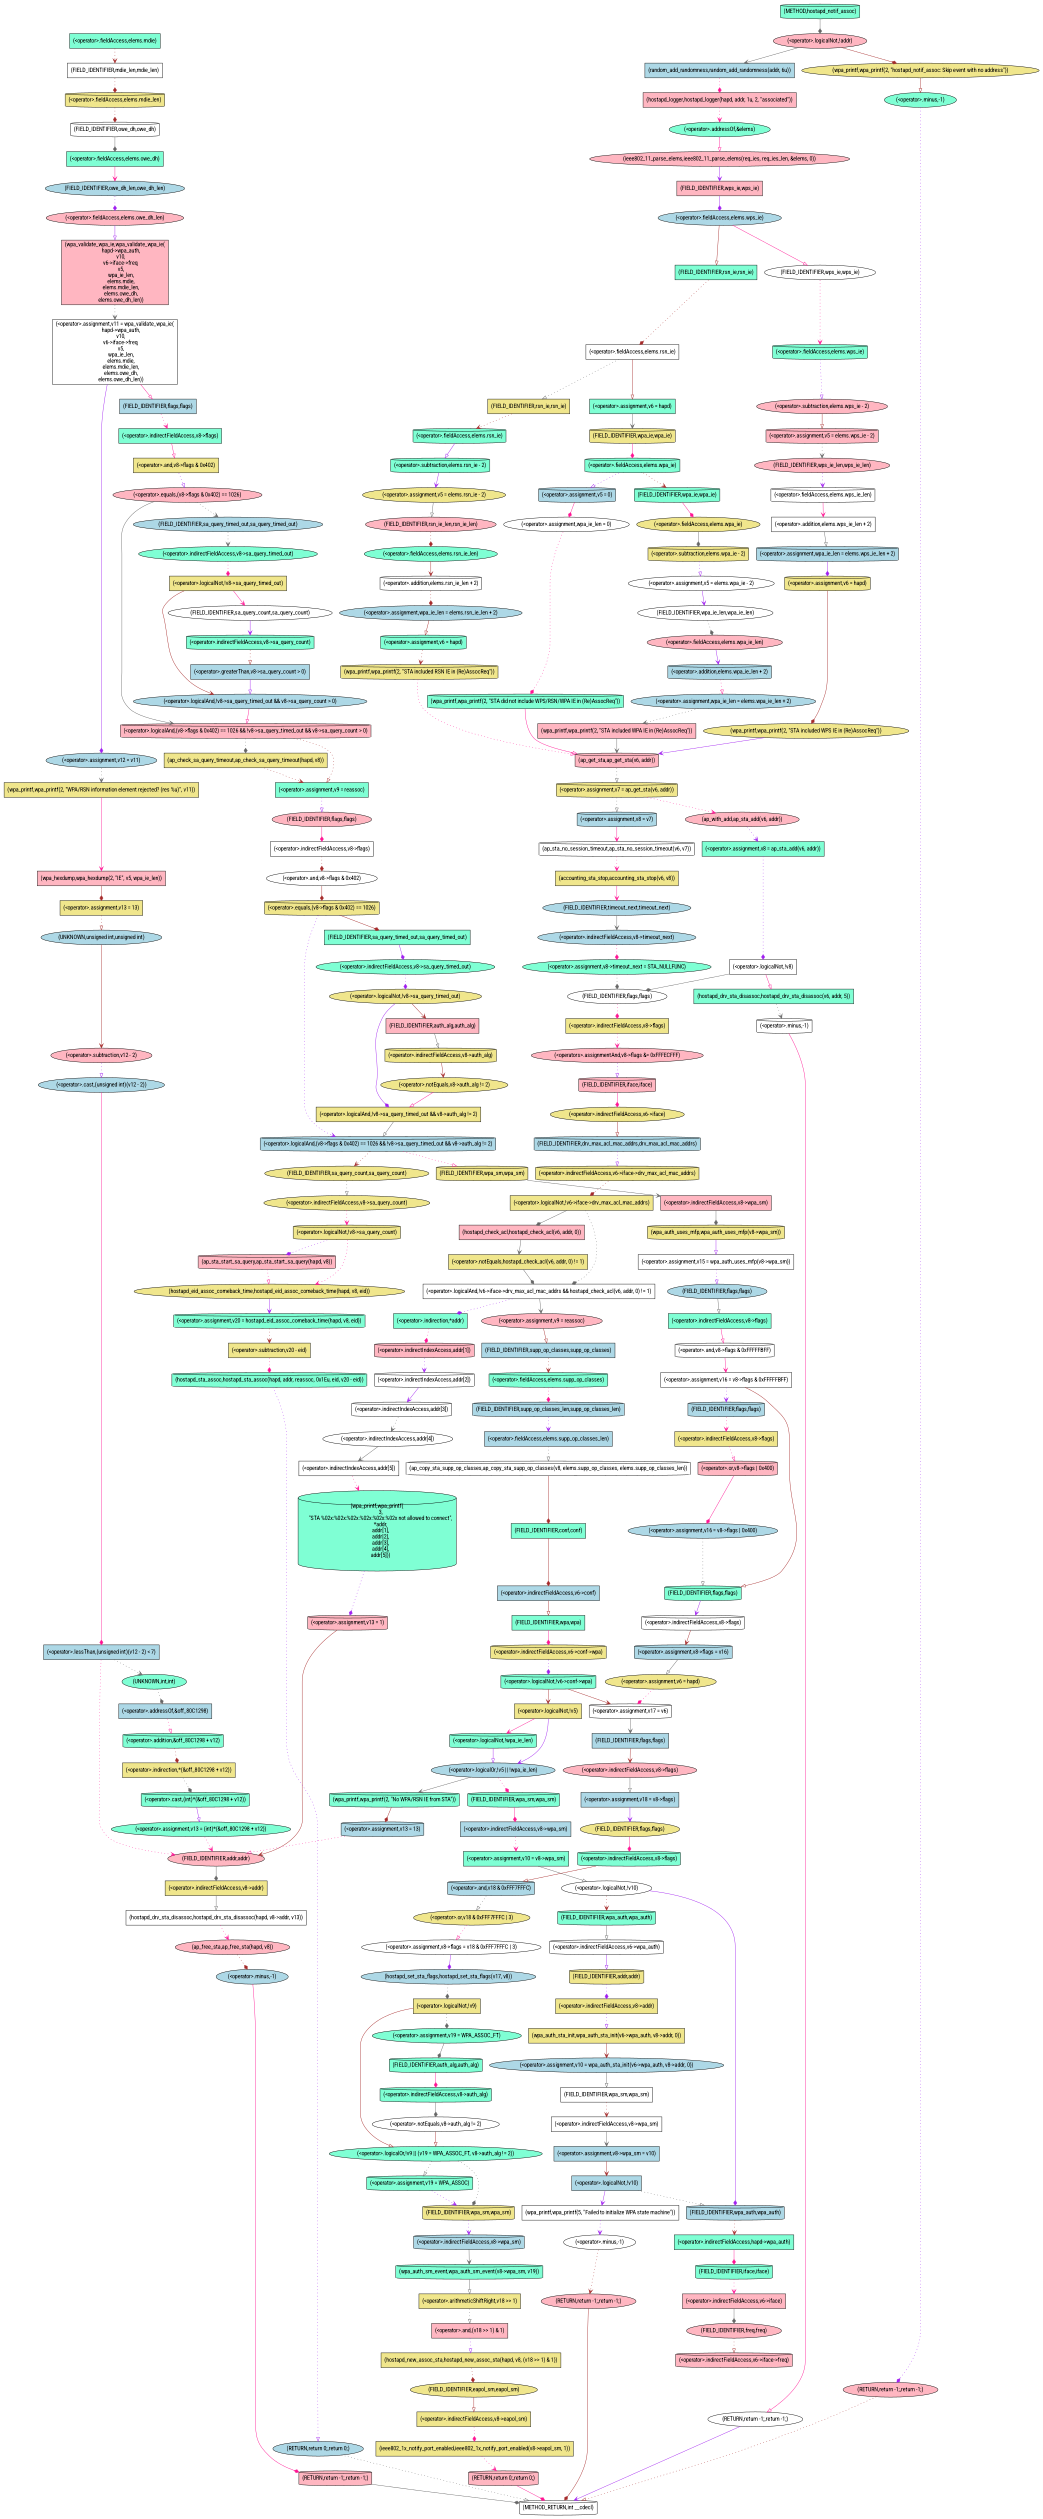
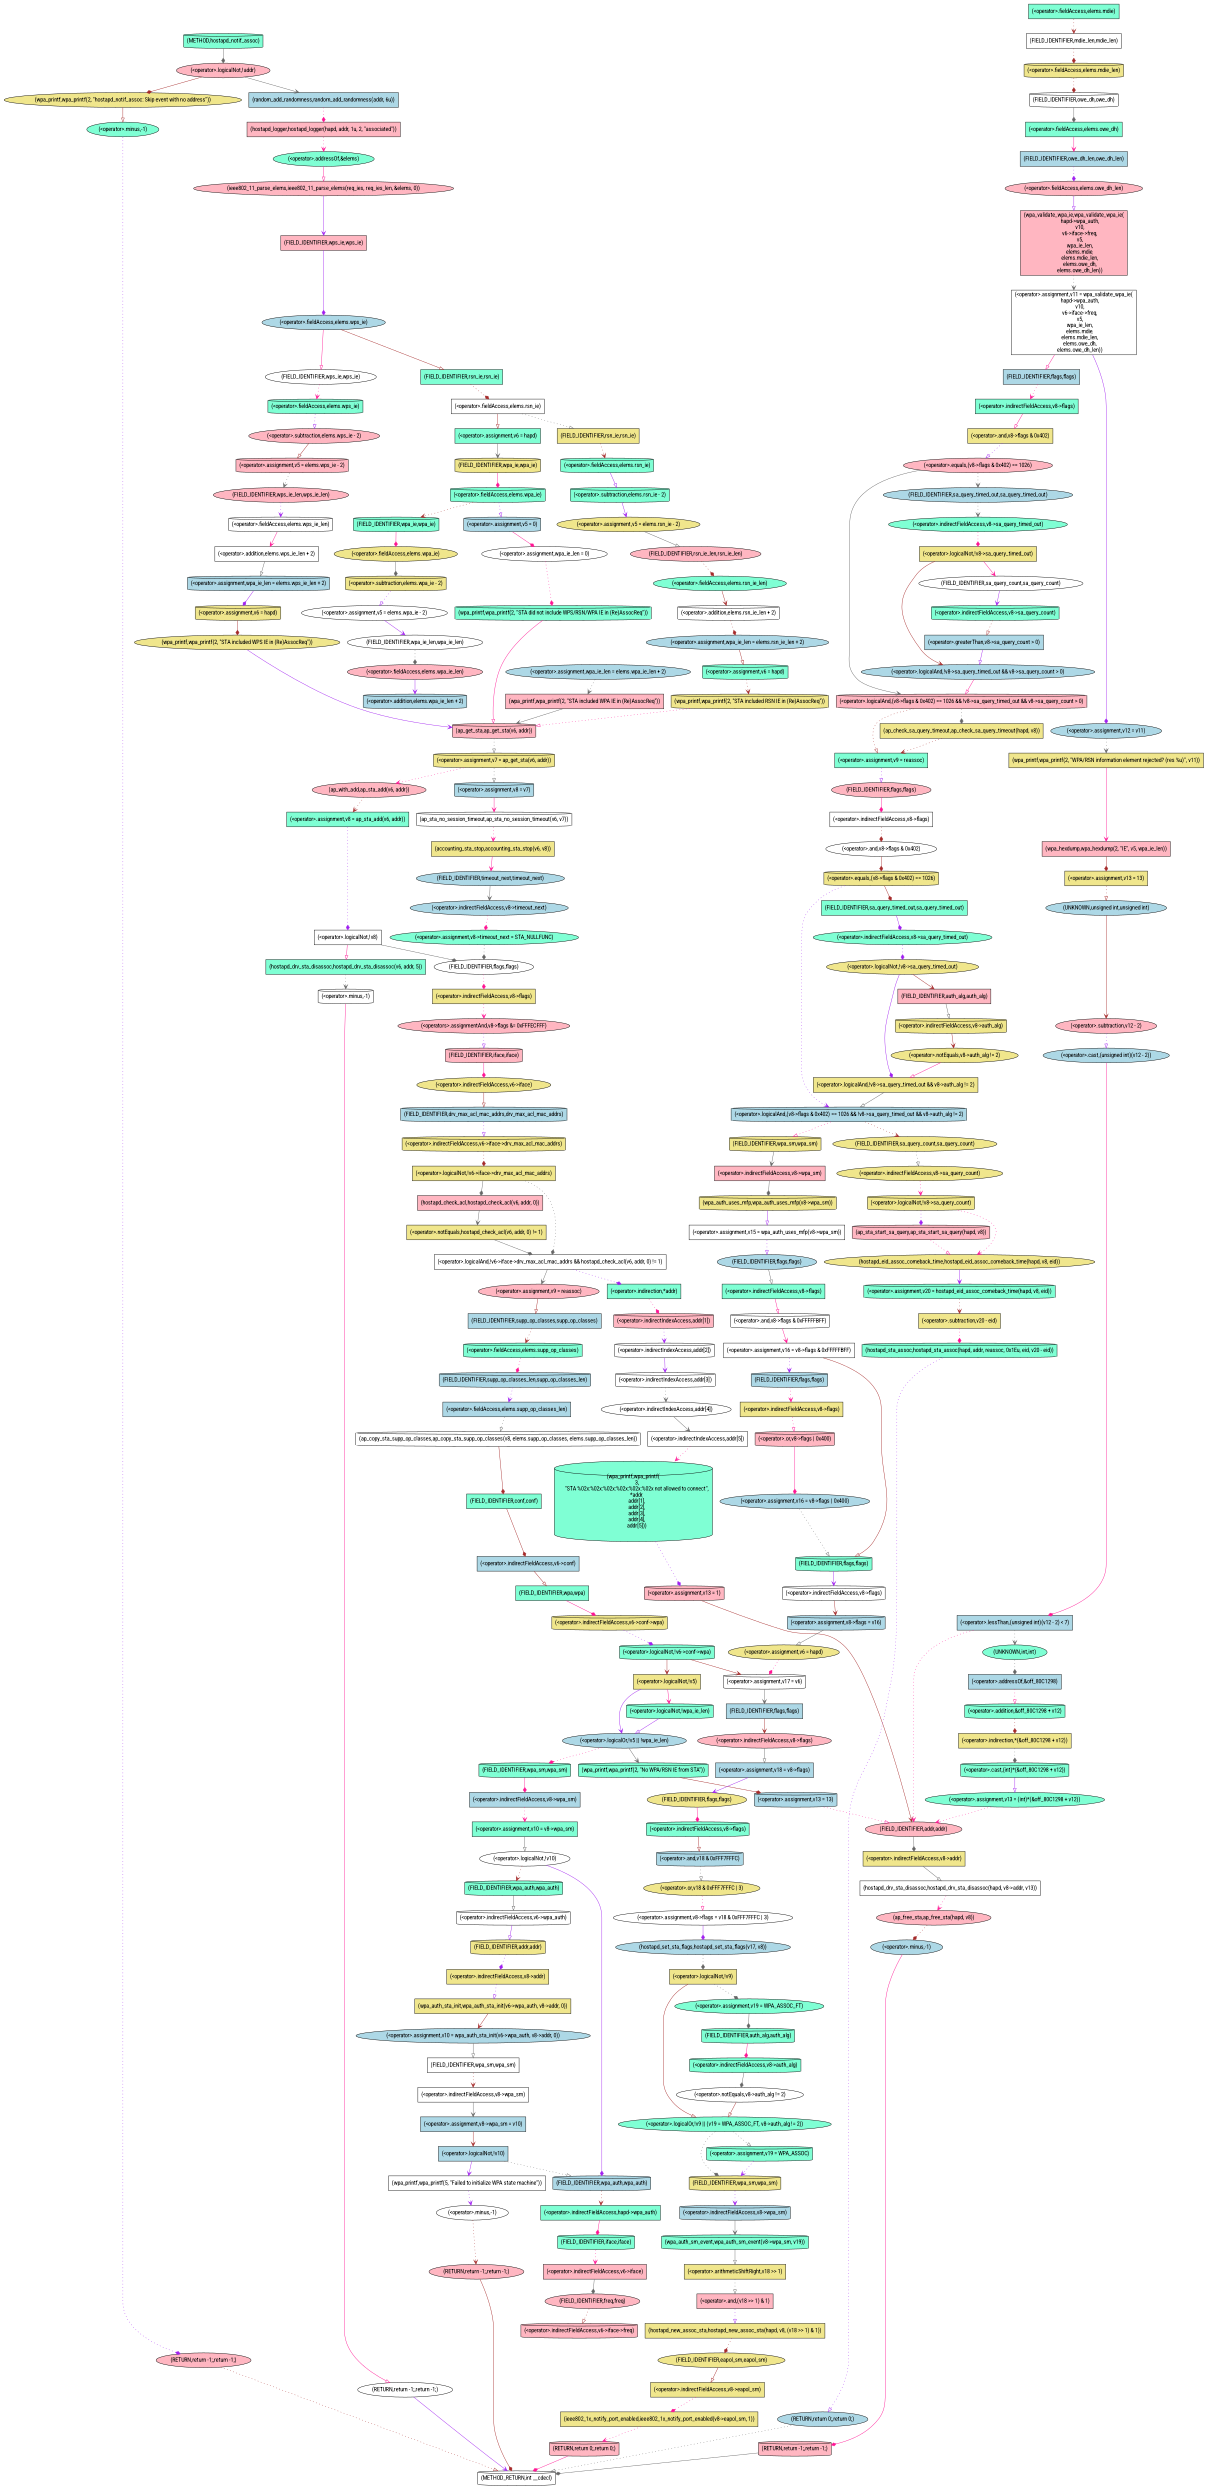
(115, 188) -> (1074, 159)
(721, 685) -> none
(751, 832) -> (360, 803)
